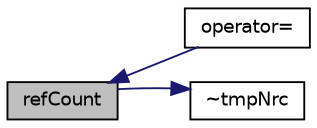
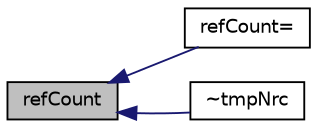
(247, 28) -> (247, 28)
(144, 88) -> (163, 113)
